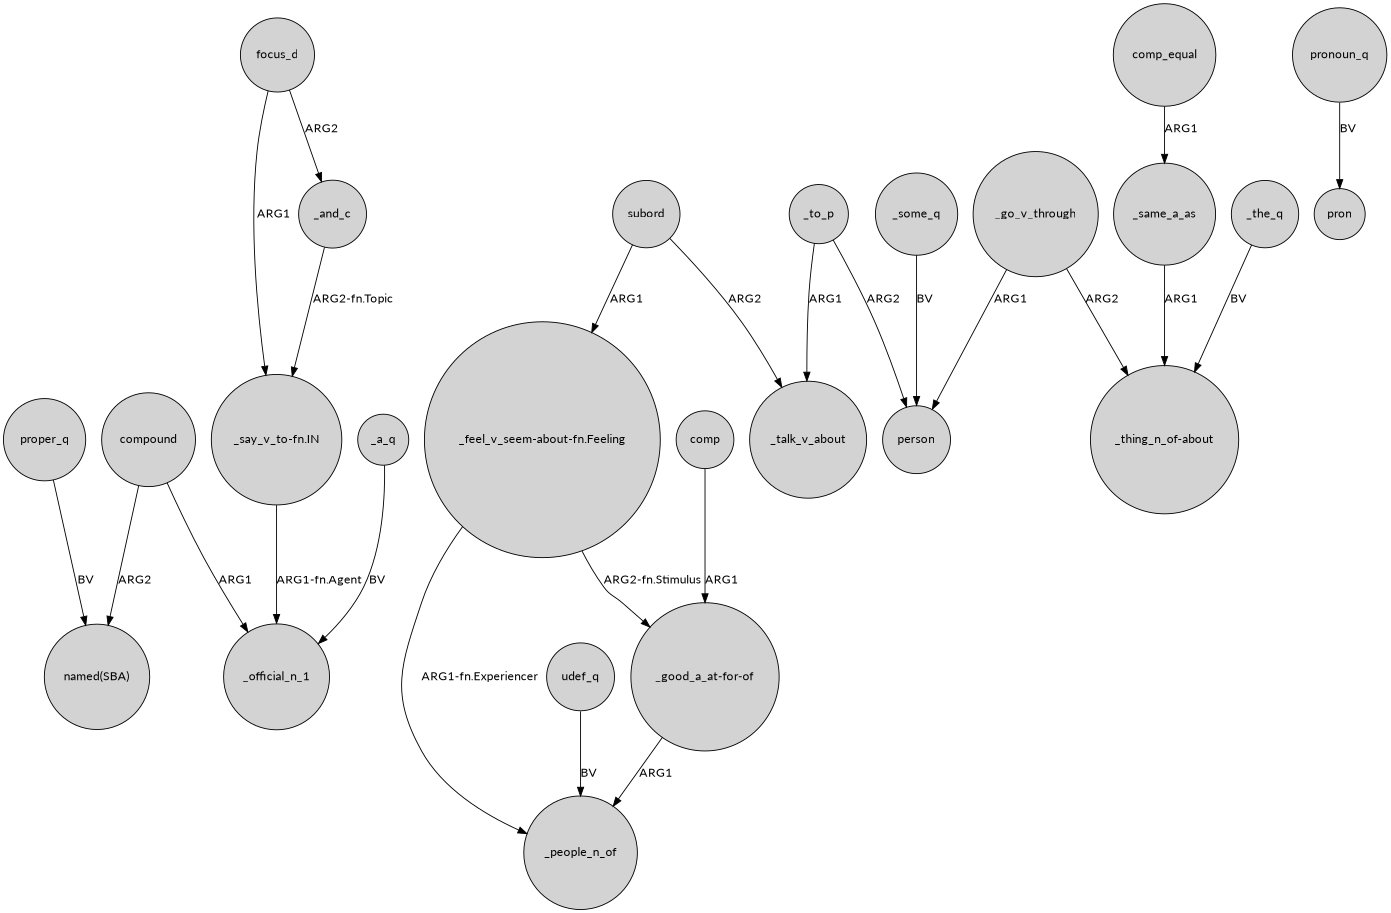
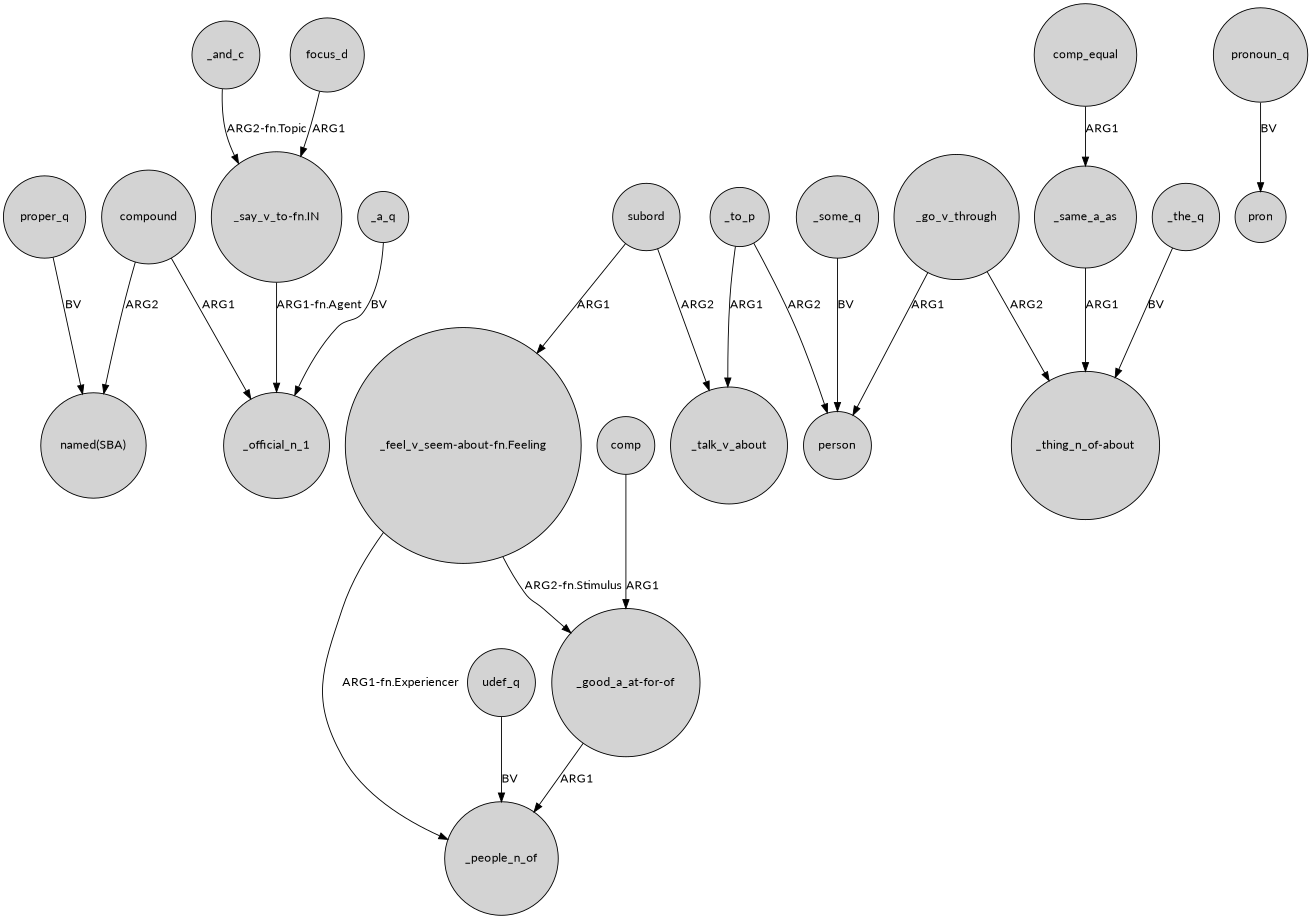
(304, 132) -> none
